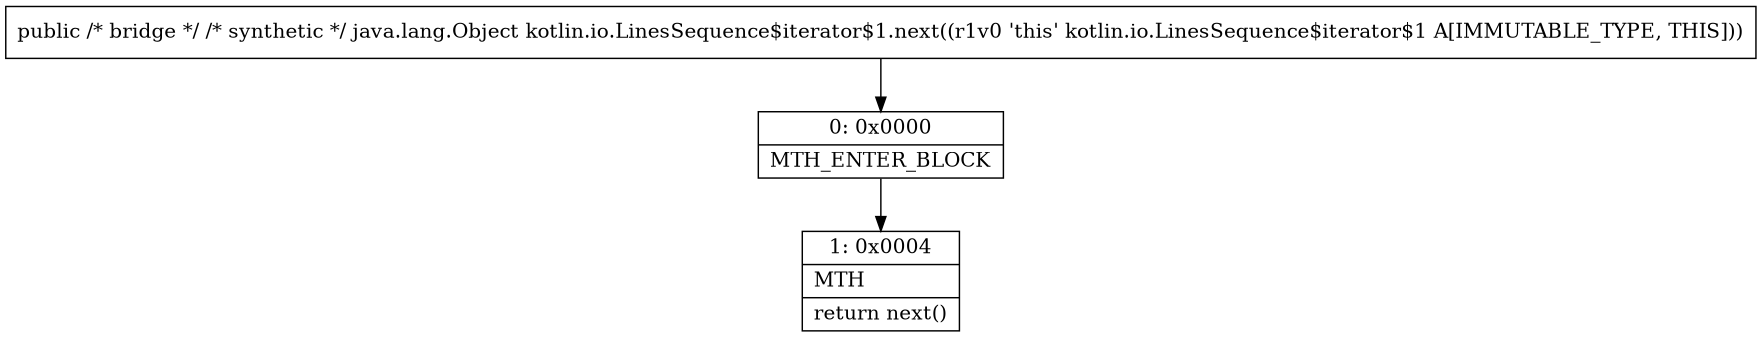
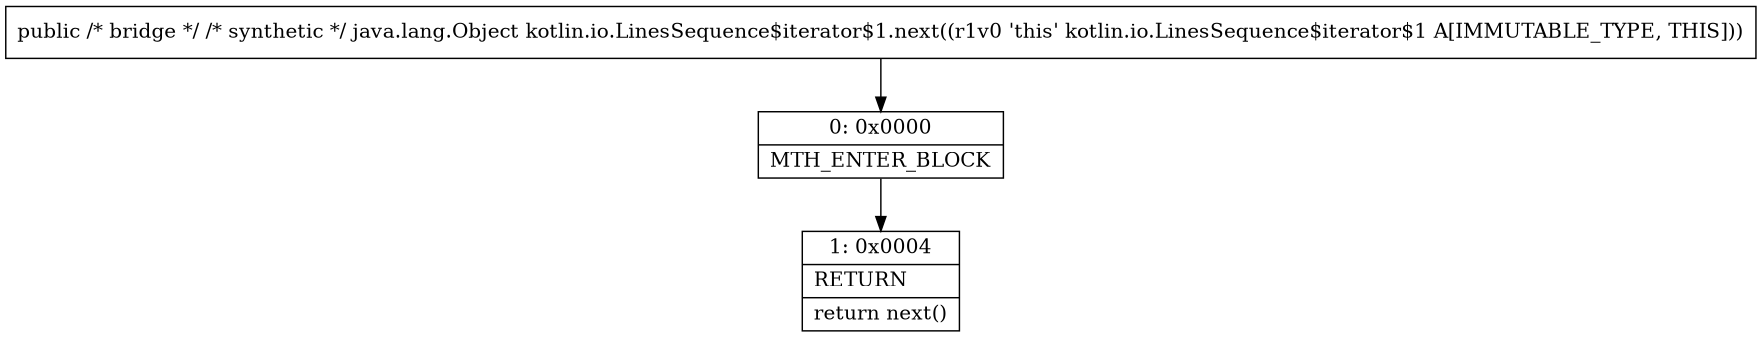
(840, 280) -> (861, 280)
